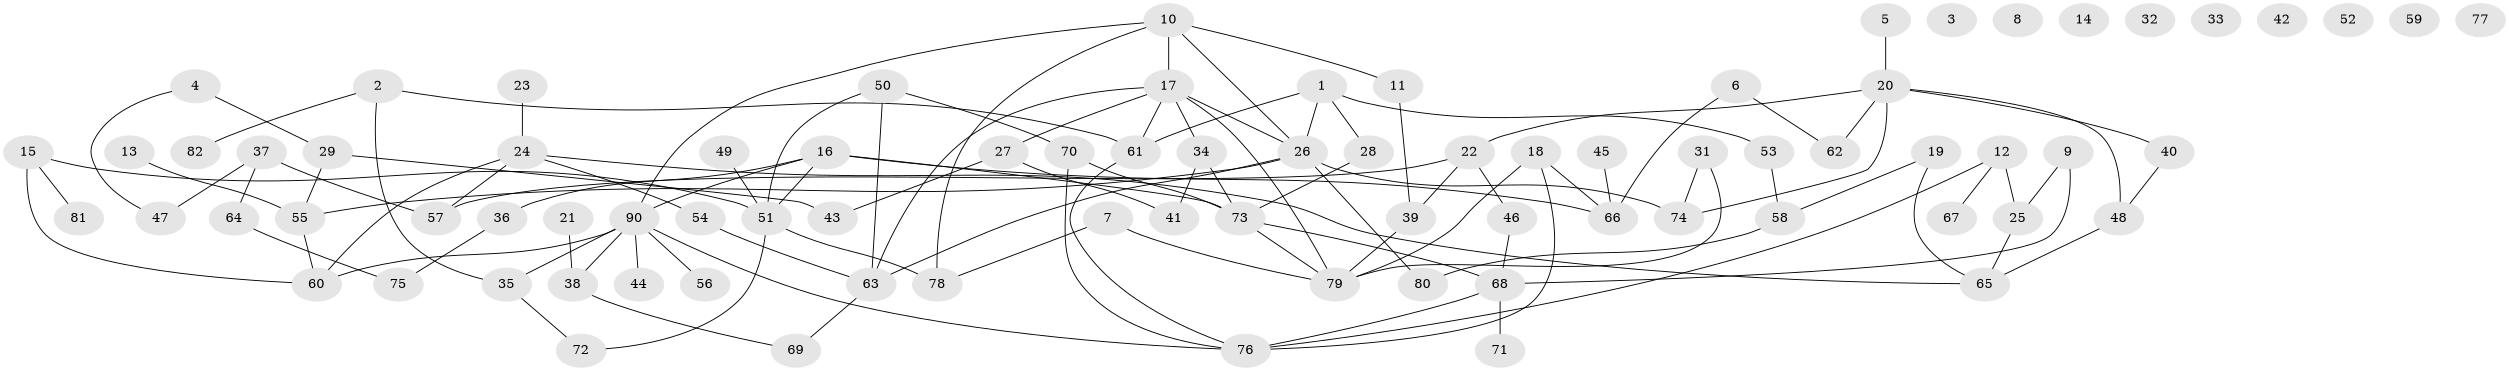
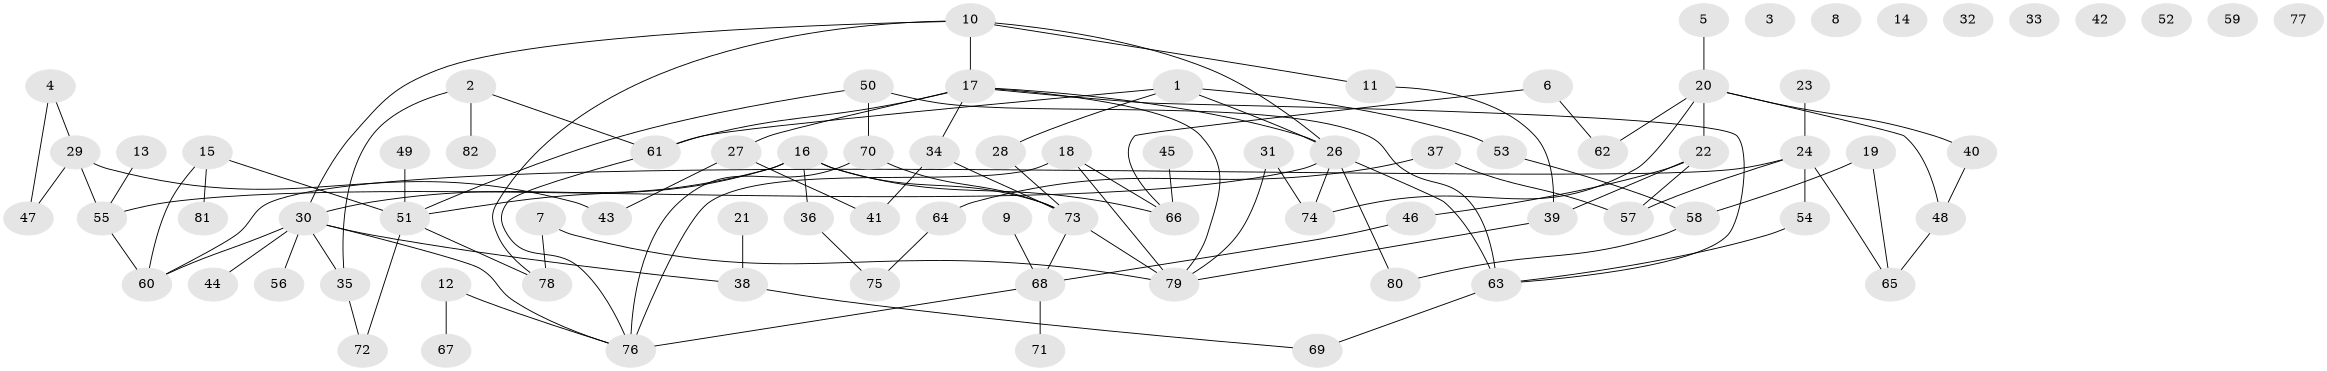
(204, 190) -> (52, 185)
(634, 218) -> (304, 218)
(2018, 218) -> none
